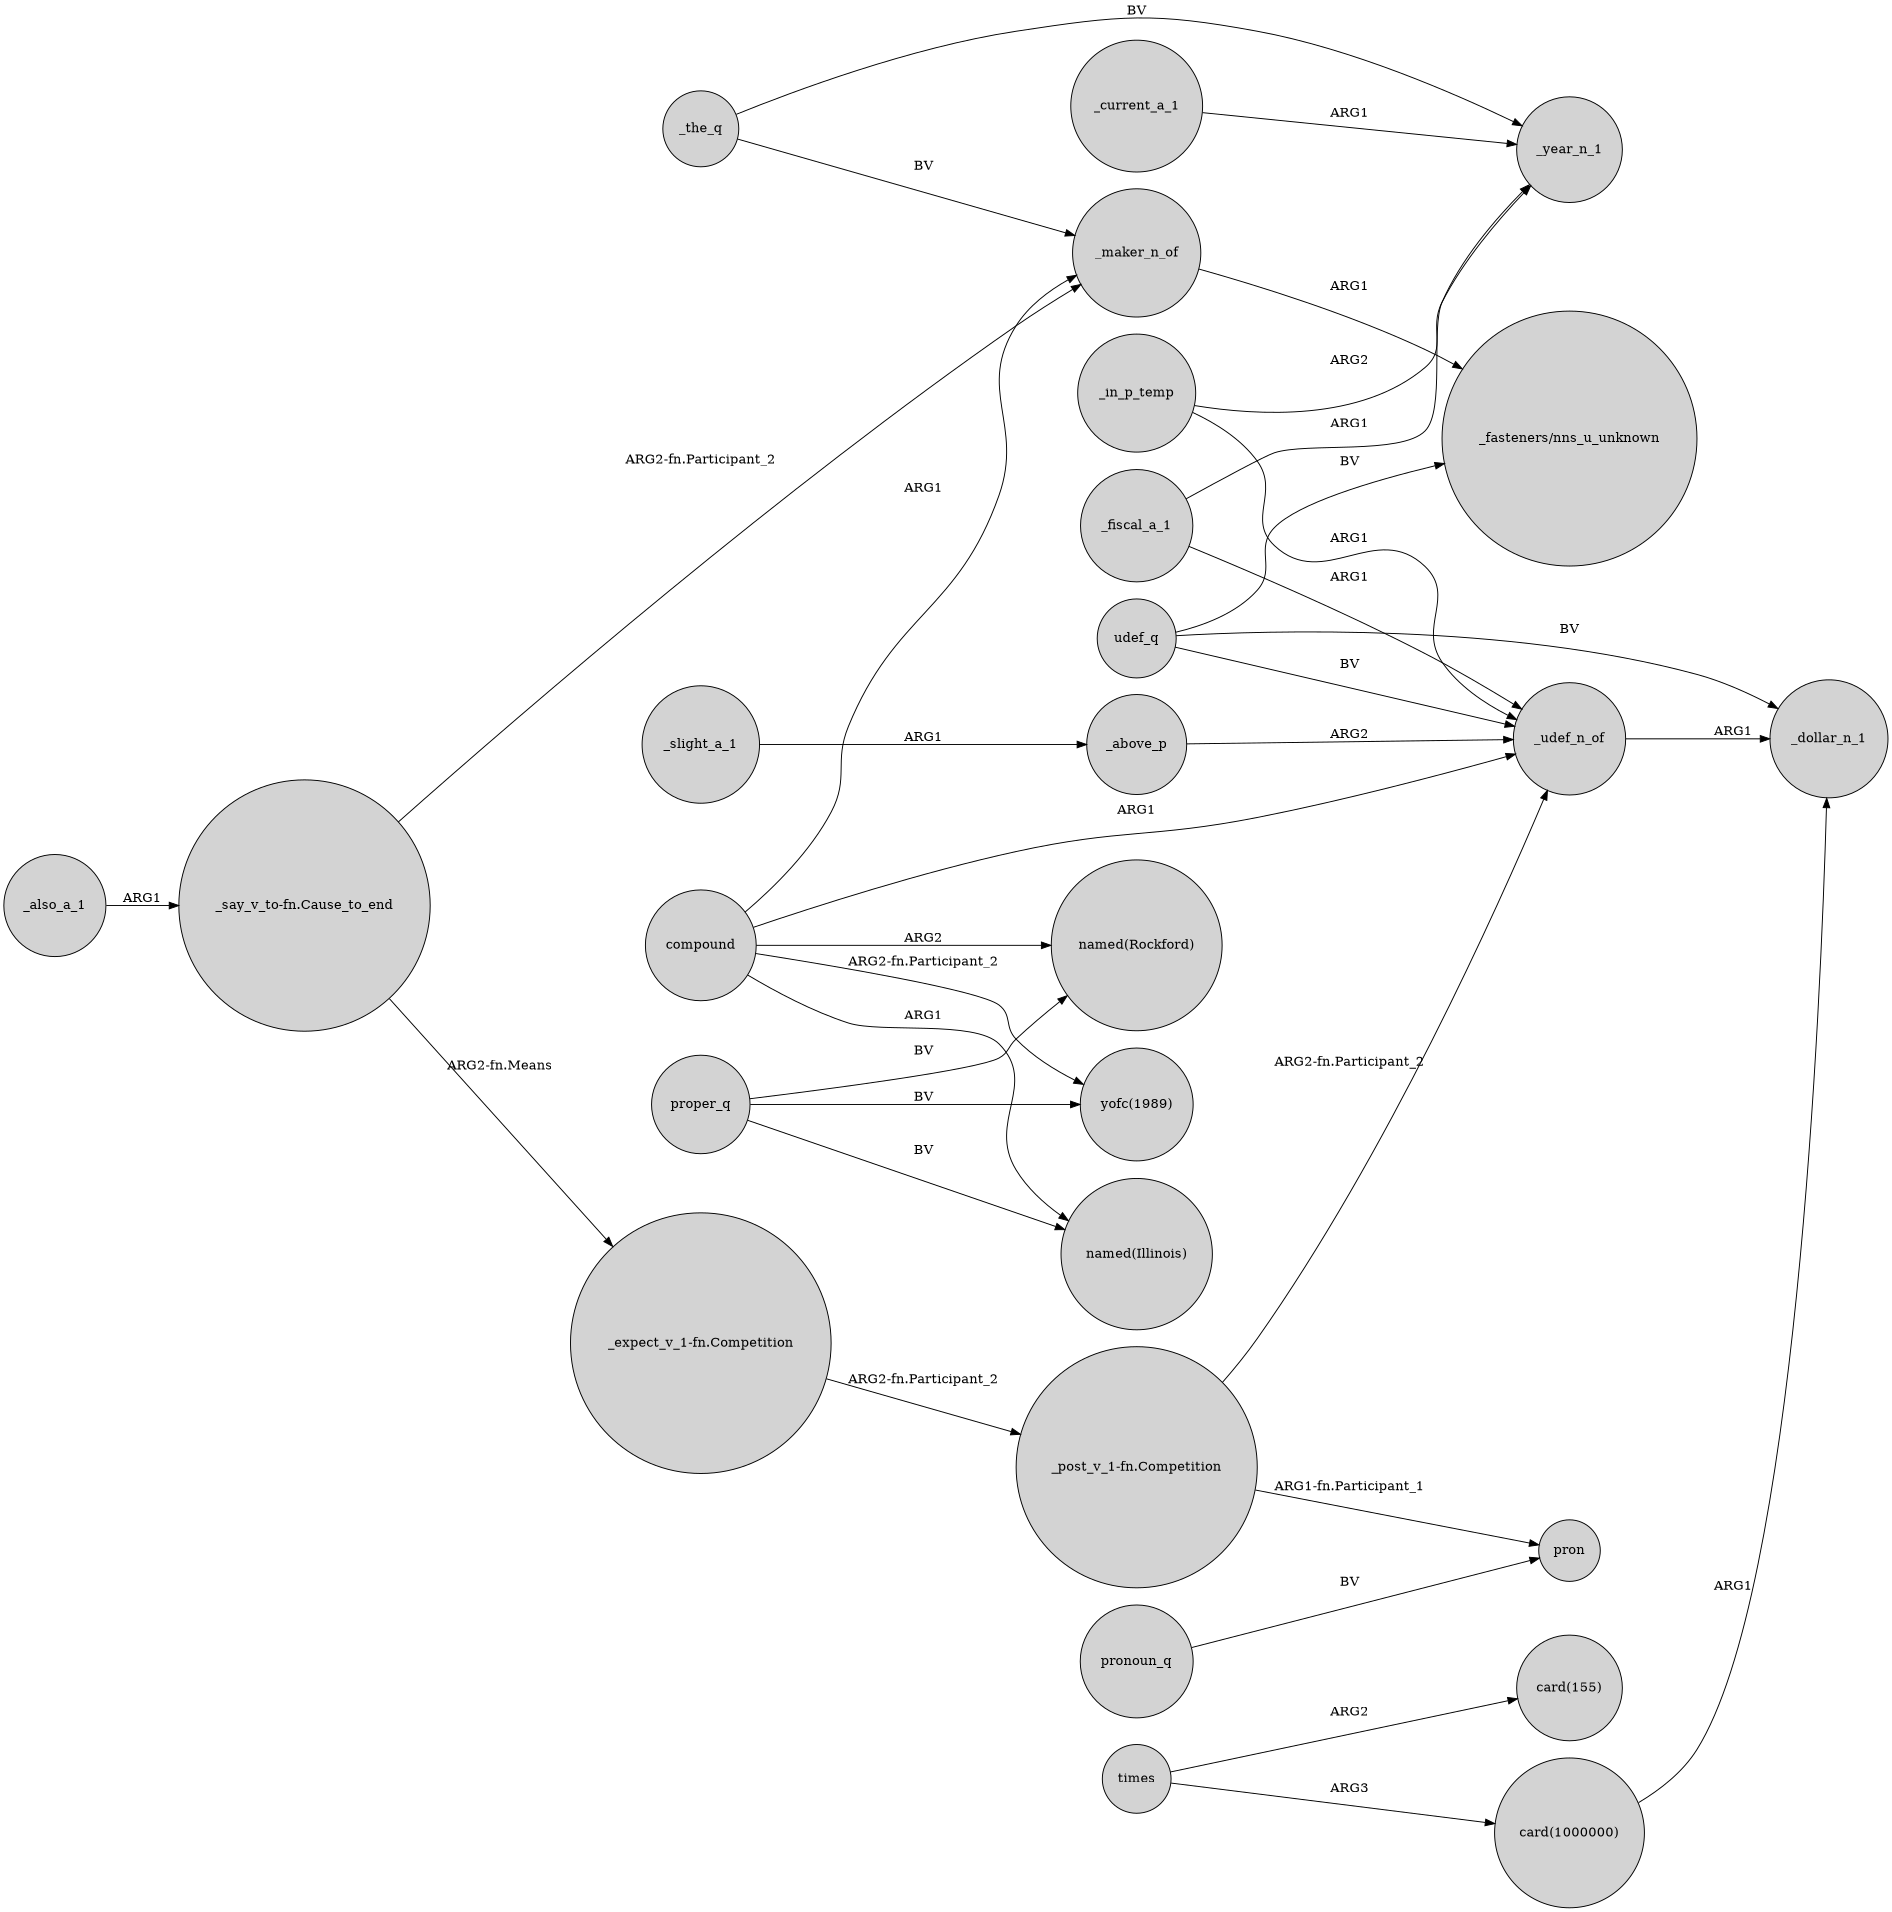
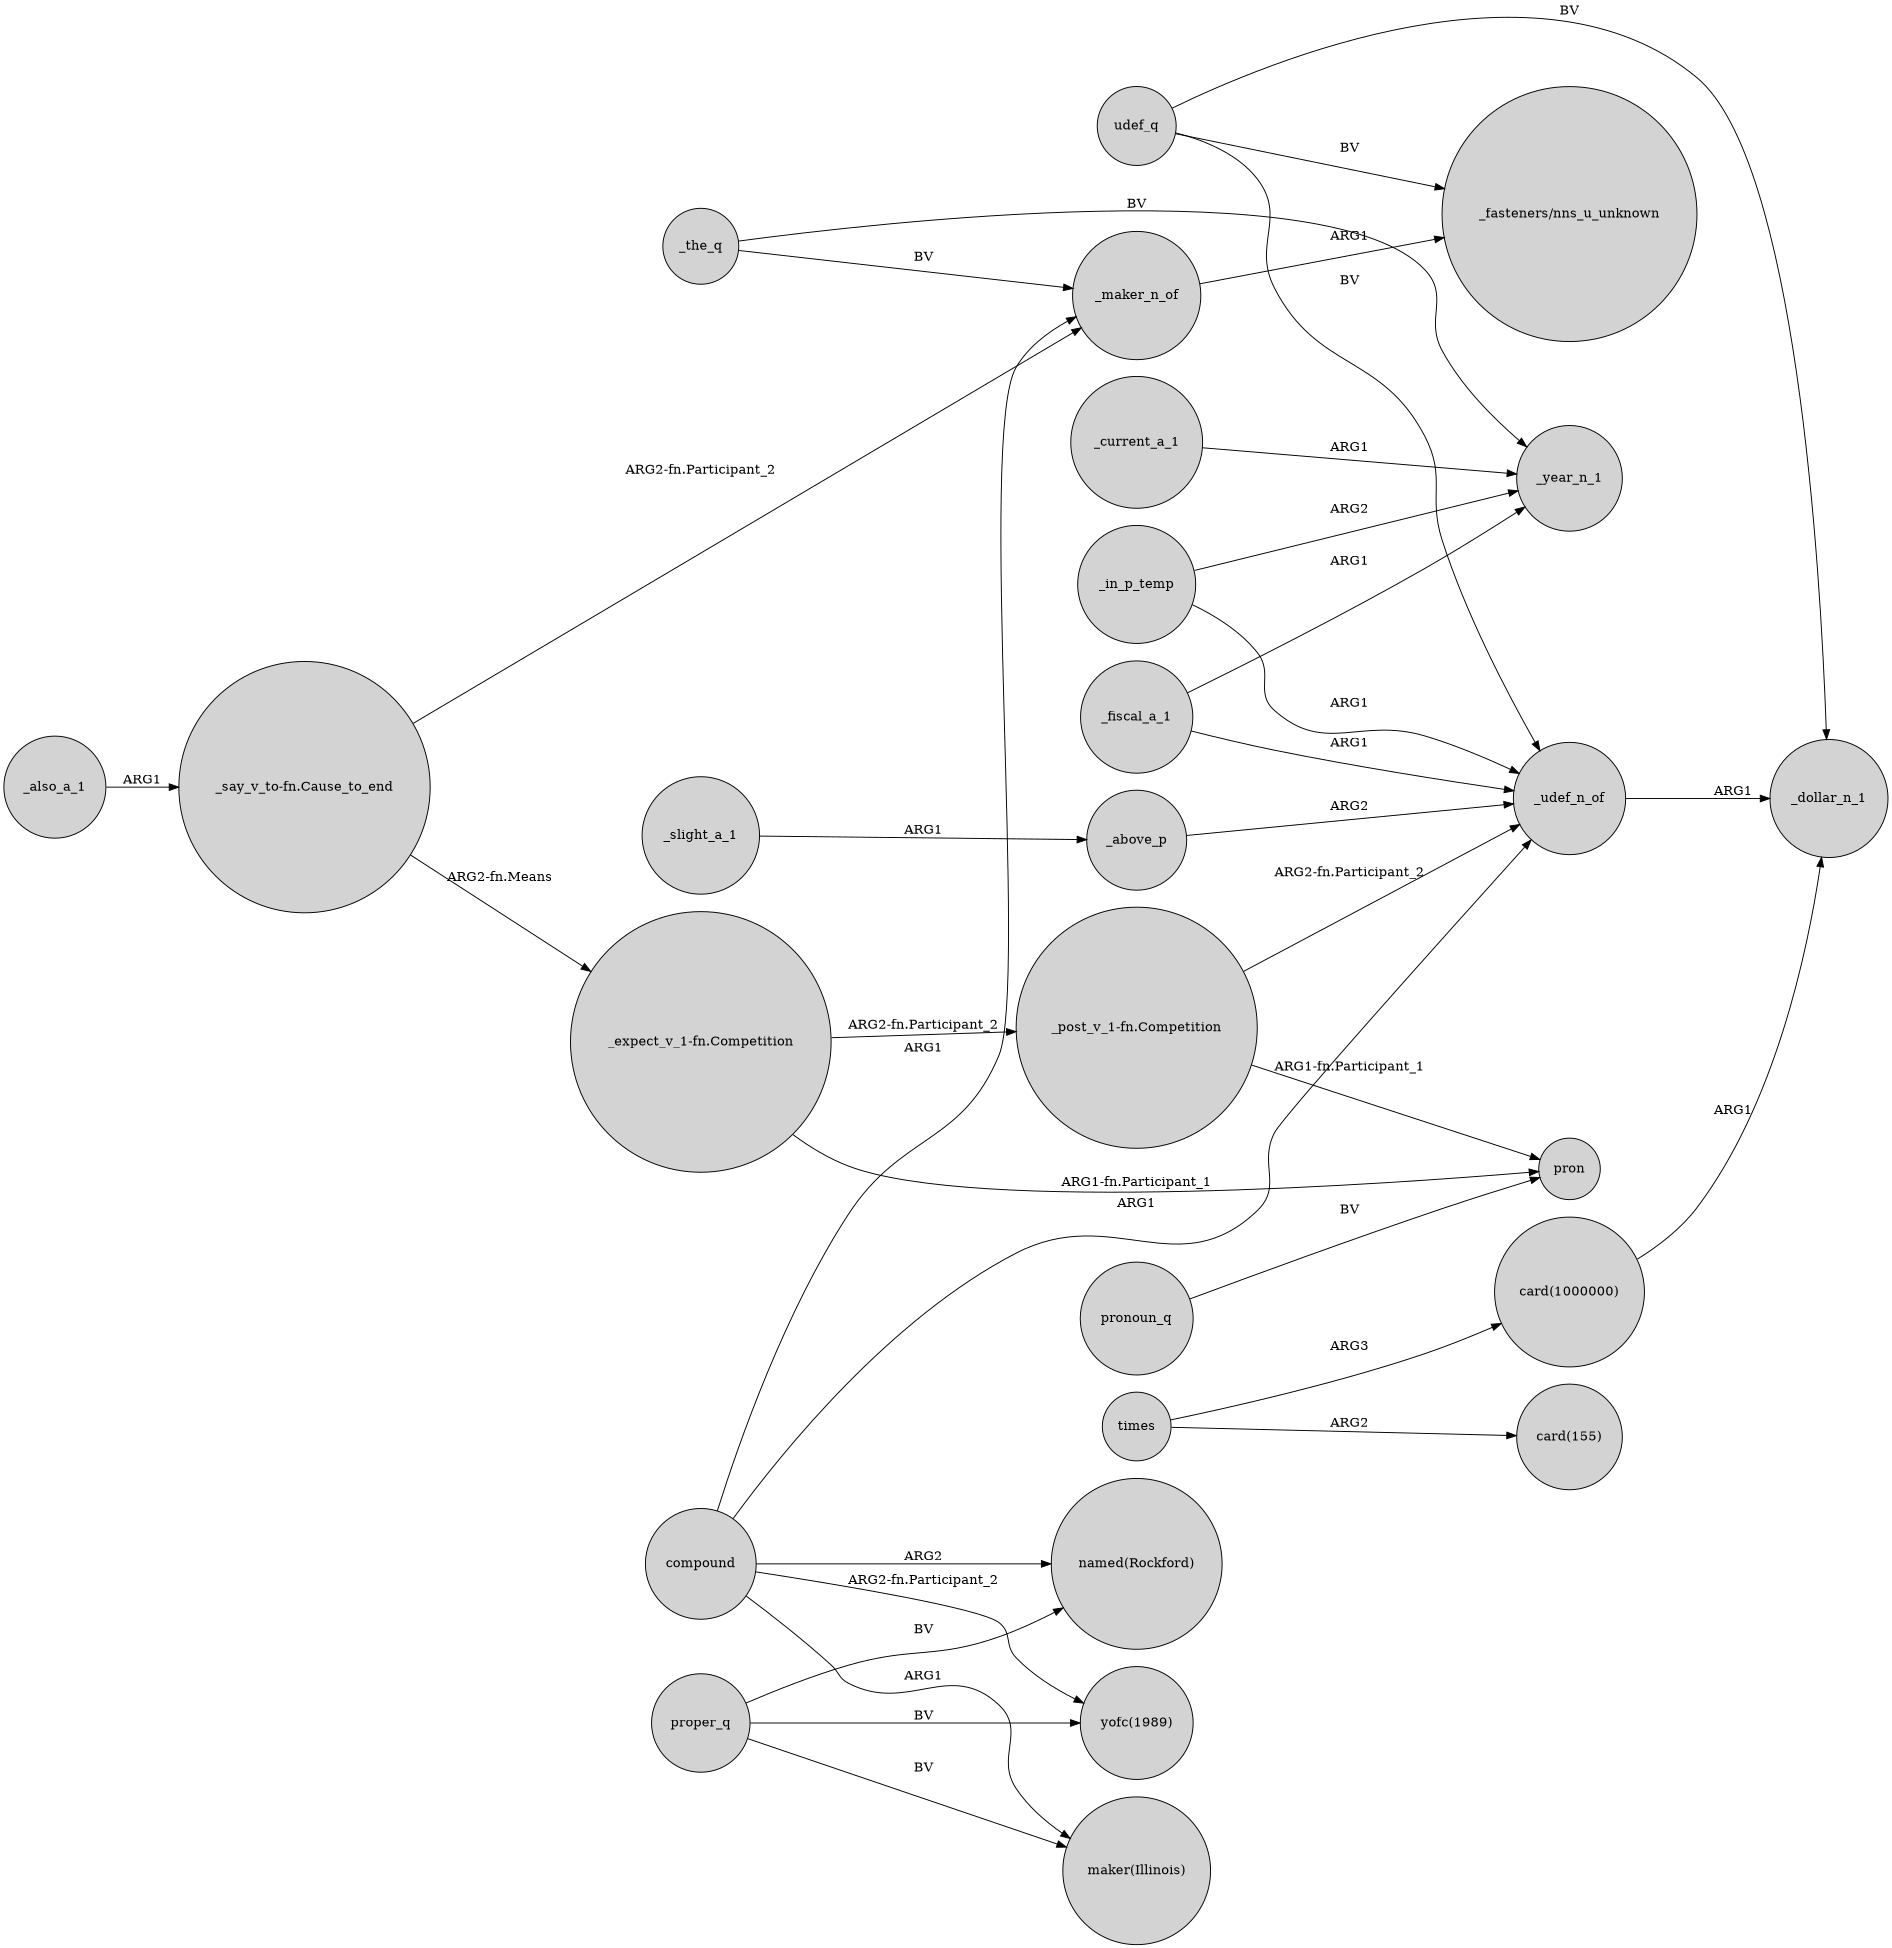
none -> (1156, 1192)
(1137, 1254) -> (1137, 1871)
